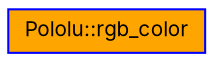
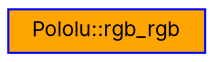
(107, 31) -> (107, 31)
